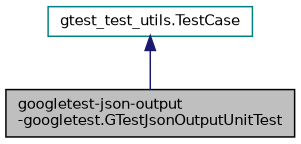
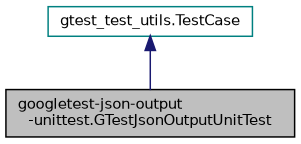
(150, 113) -> (150, 113)
